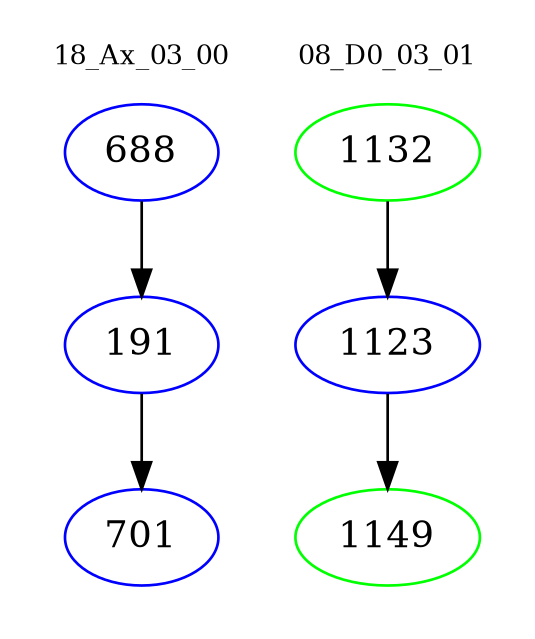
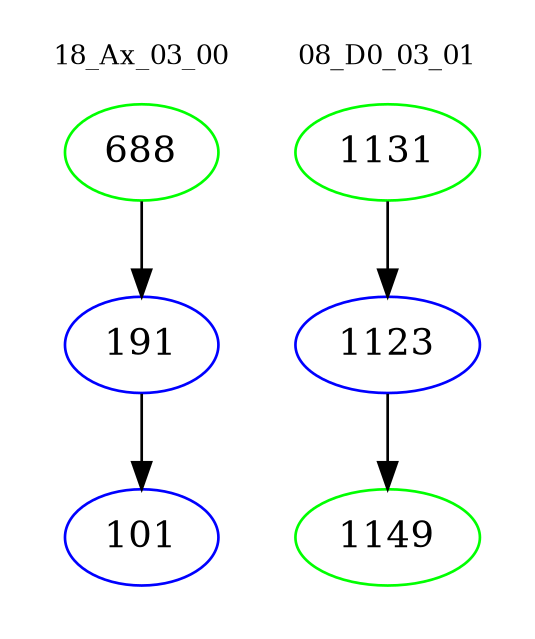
(142, 152) -> (142, 152)
(388, 152) -> (388, 152)
(142, 537) -> (142, 537)
